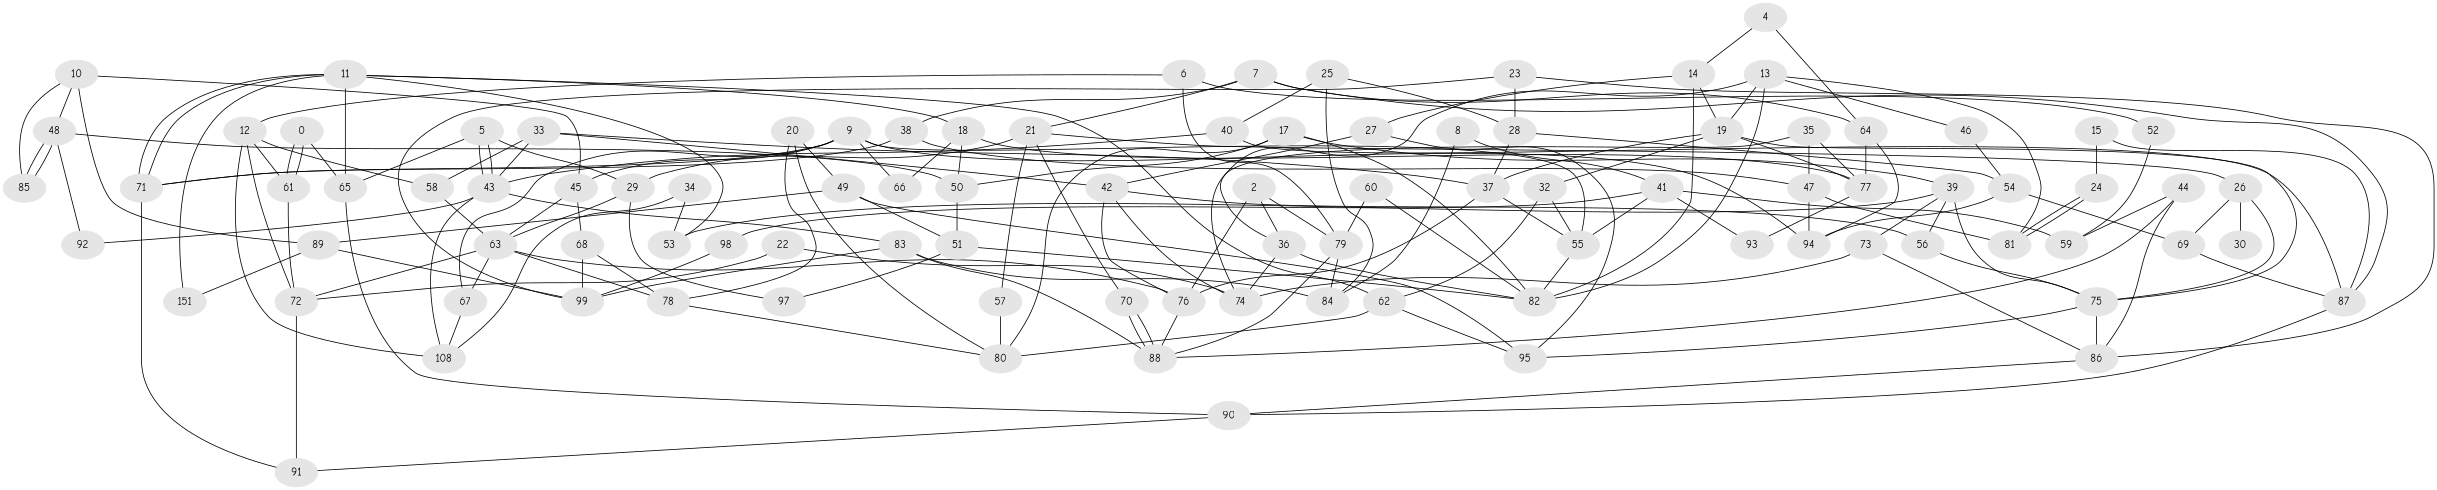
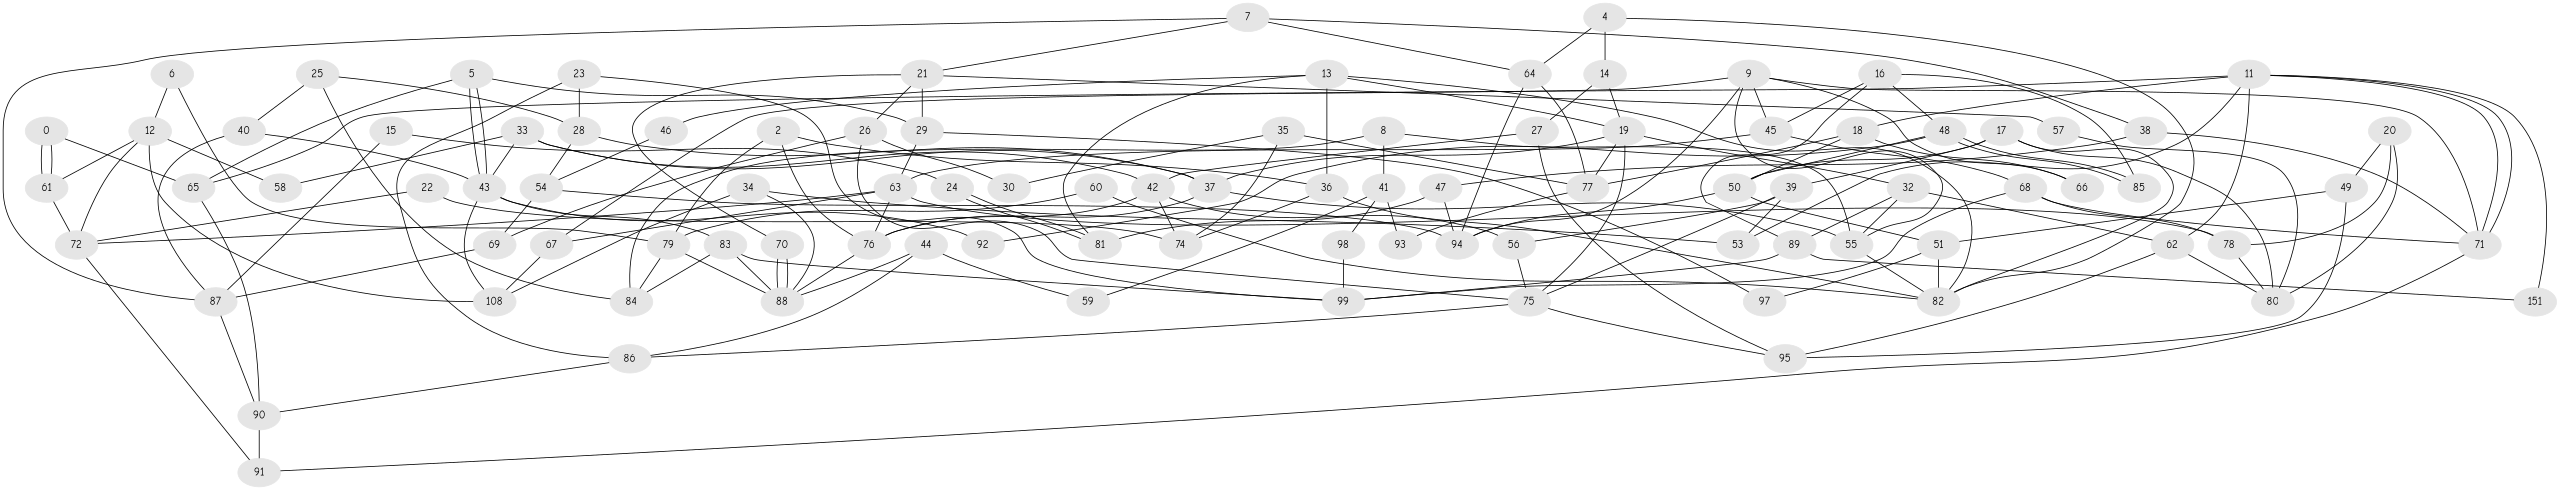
(77, 74) -> (1880, 74)
(2154, 131) -> none
(1809, 160) -> (1146, 158)
none -> (1618, 210)
(464, 217) -> none
(508, 224) -> (1852, 217)
(1609, 224) -> (1647, 147)
(1674, 225) -> (2075, 67)
none -> (2249, 228)
none -> (812, 234)
(1866, 245) -> none
